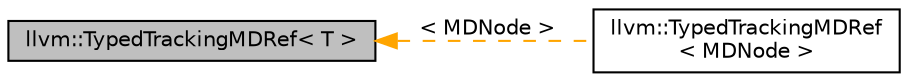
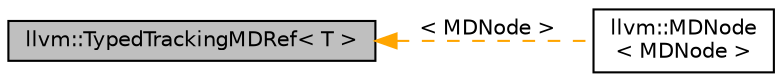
(747, 41) -> (684, 41)
